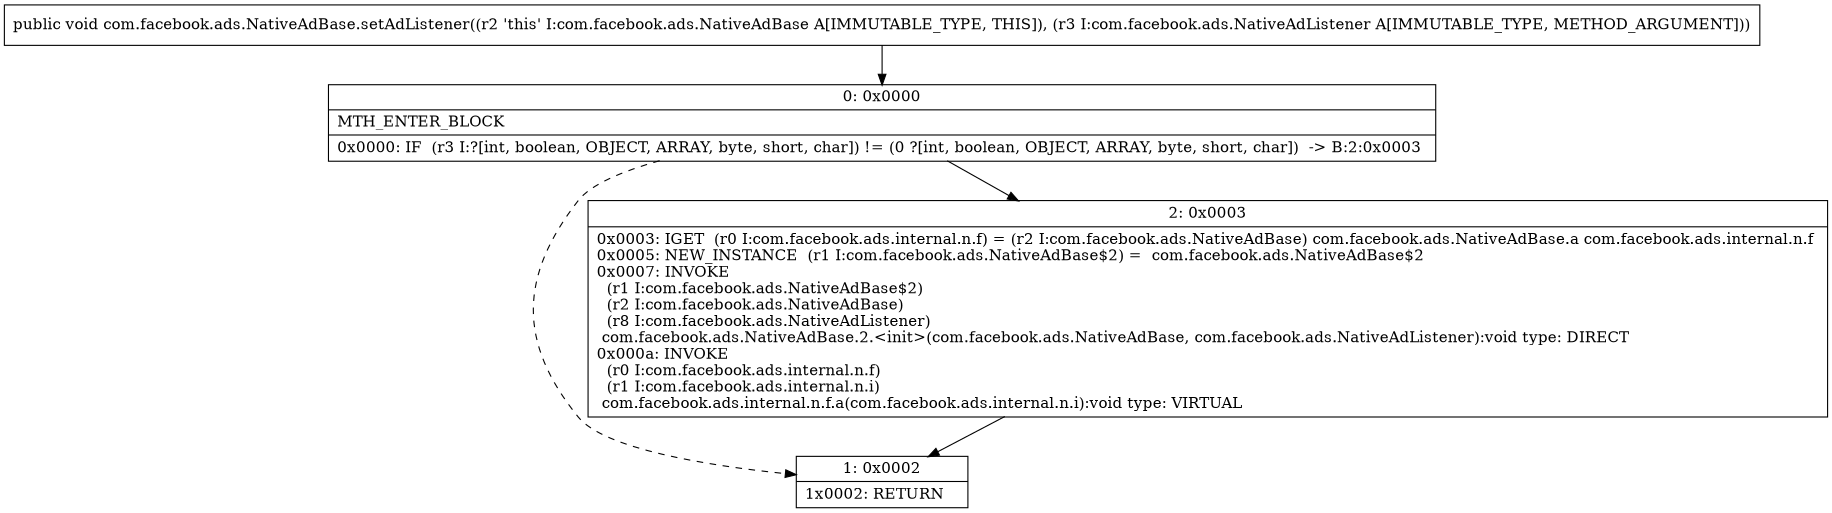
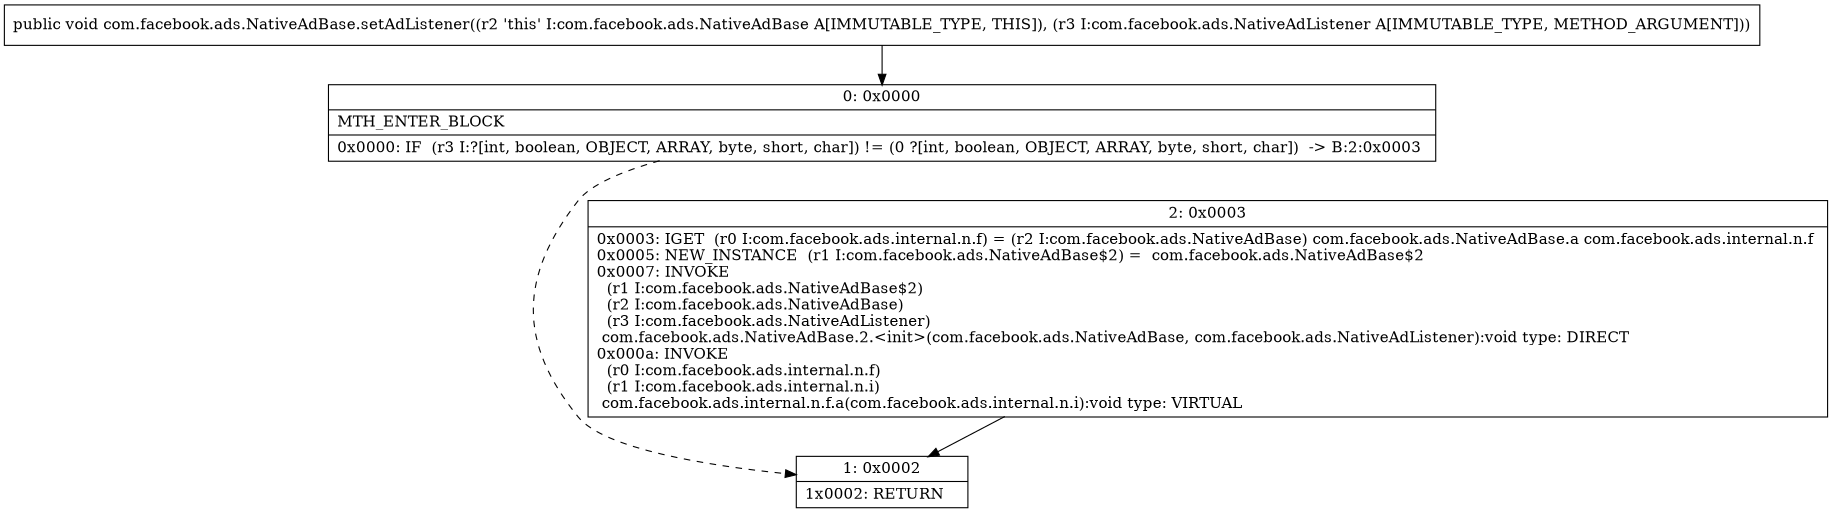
(978, 178) -> none
(764, 321) -> (764, 321)
